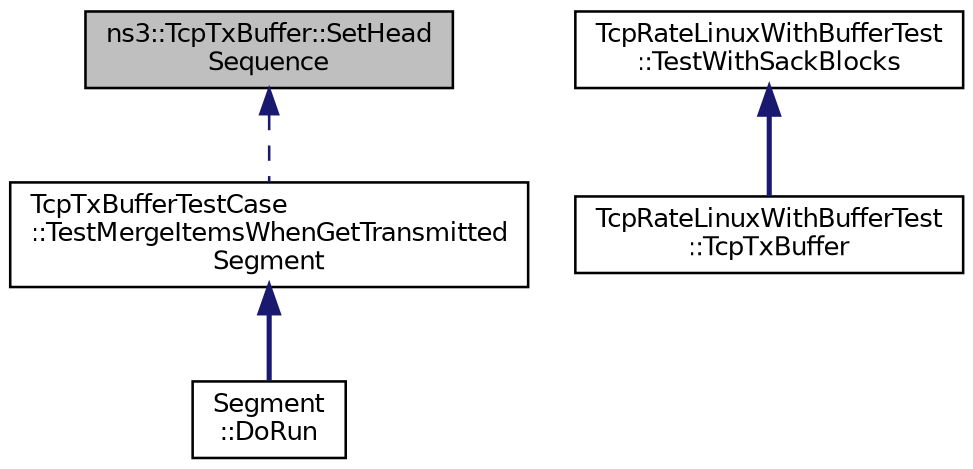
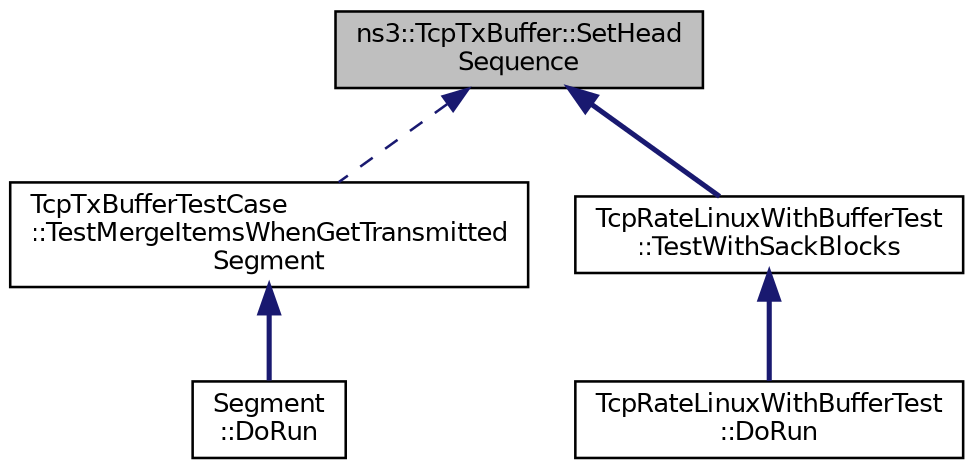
none -> (656, 150)
(769, 235) -> (769, 420)
